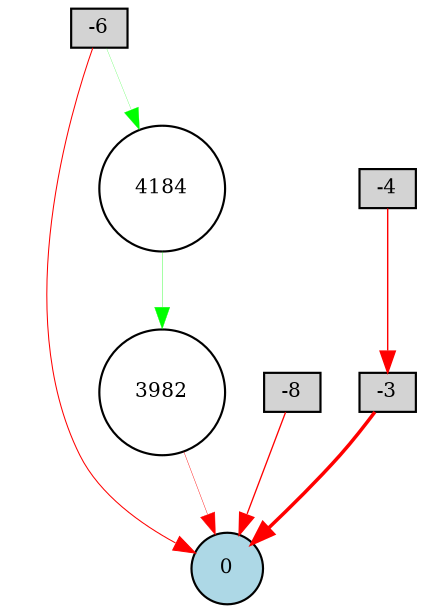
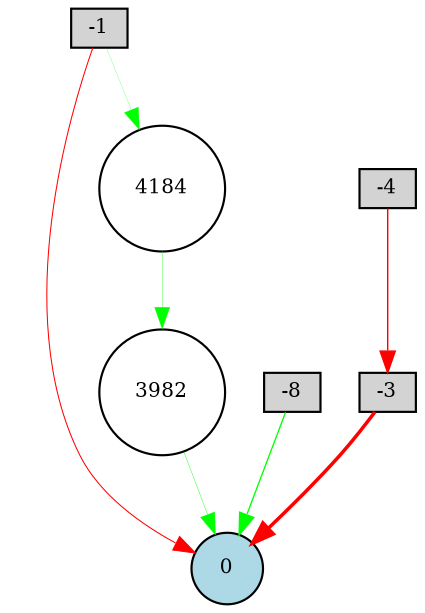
(99, 28) -> (99, 28)
(266, 463) -> (266, 463)
(196, 483) -> (196, 483)
